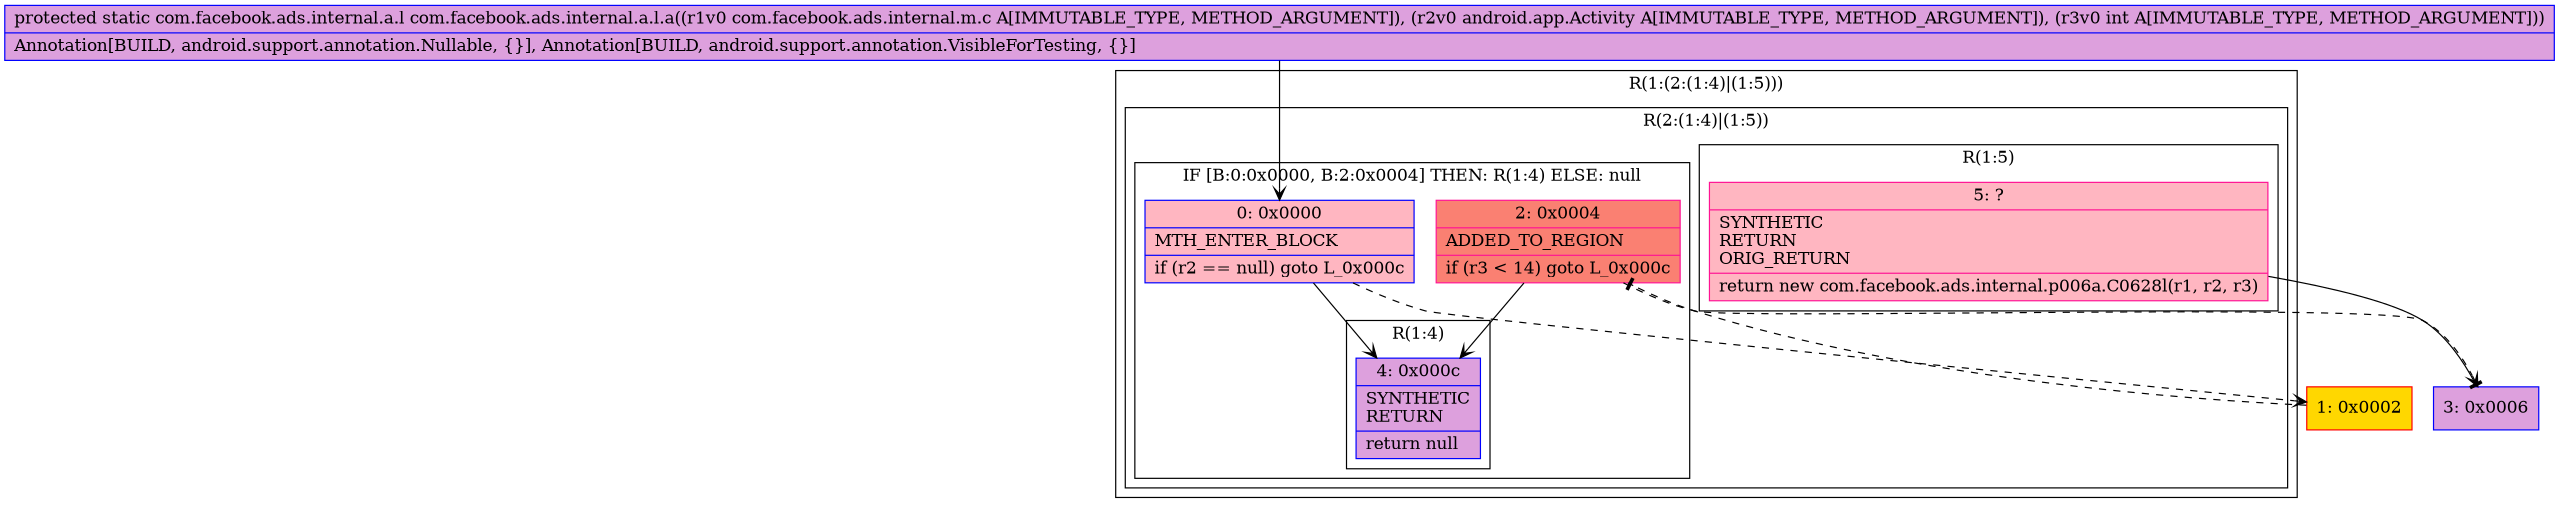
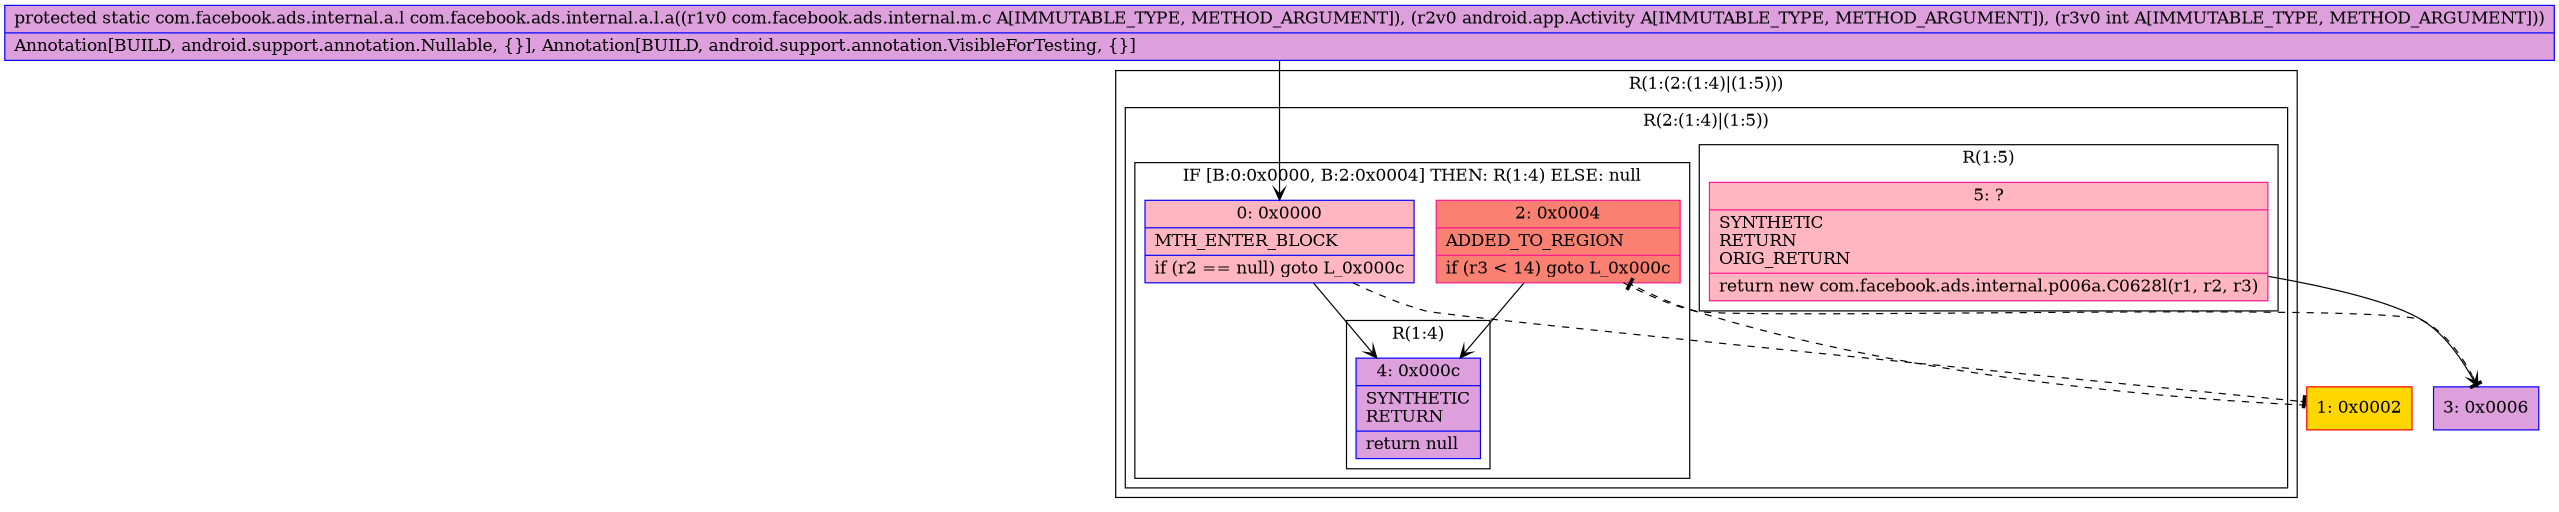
(1821, 353) -> (1824, 354)
